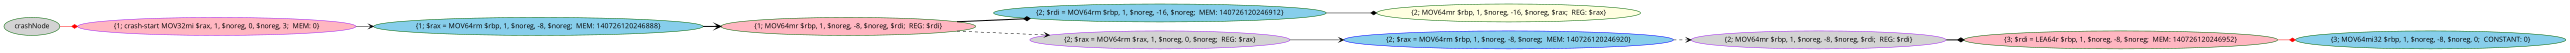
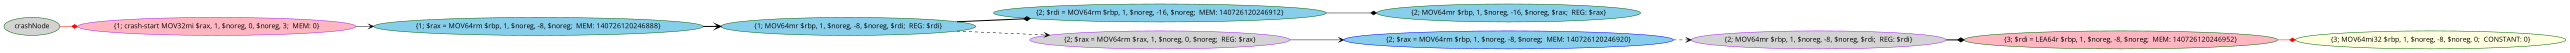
(1509, 13) -> (1509, 13)
(848, 26) -> (848, 26)
(2431, 40) -> (2431, 40)
